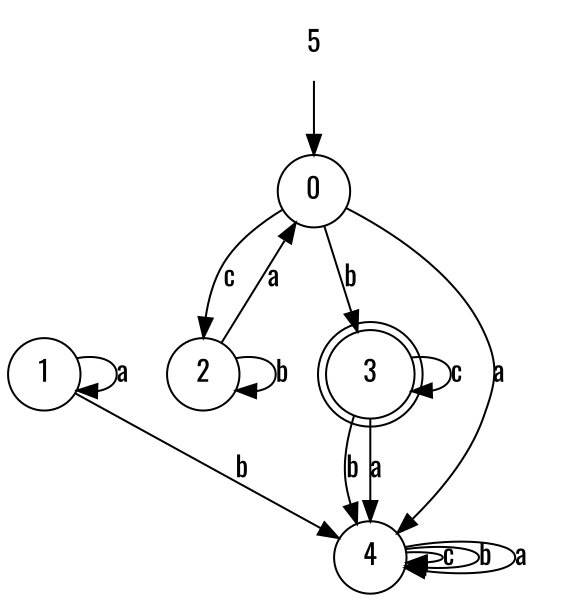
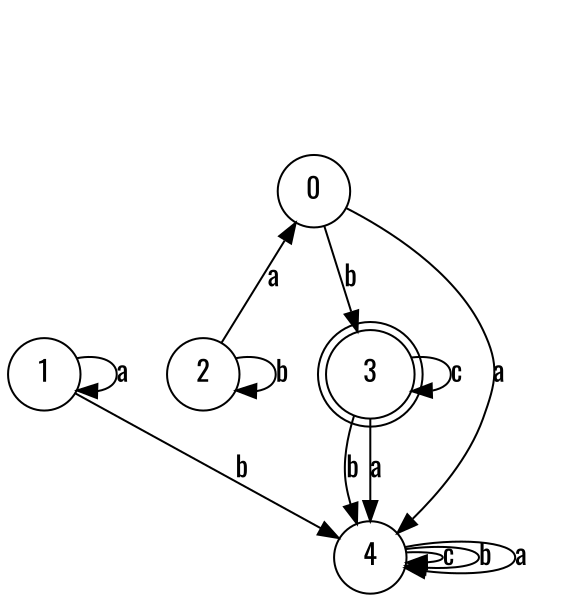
(314, 44) -> none
(230, 254) -> none
